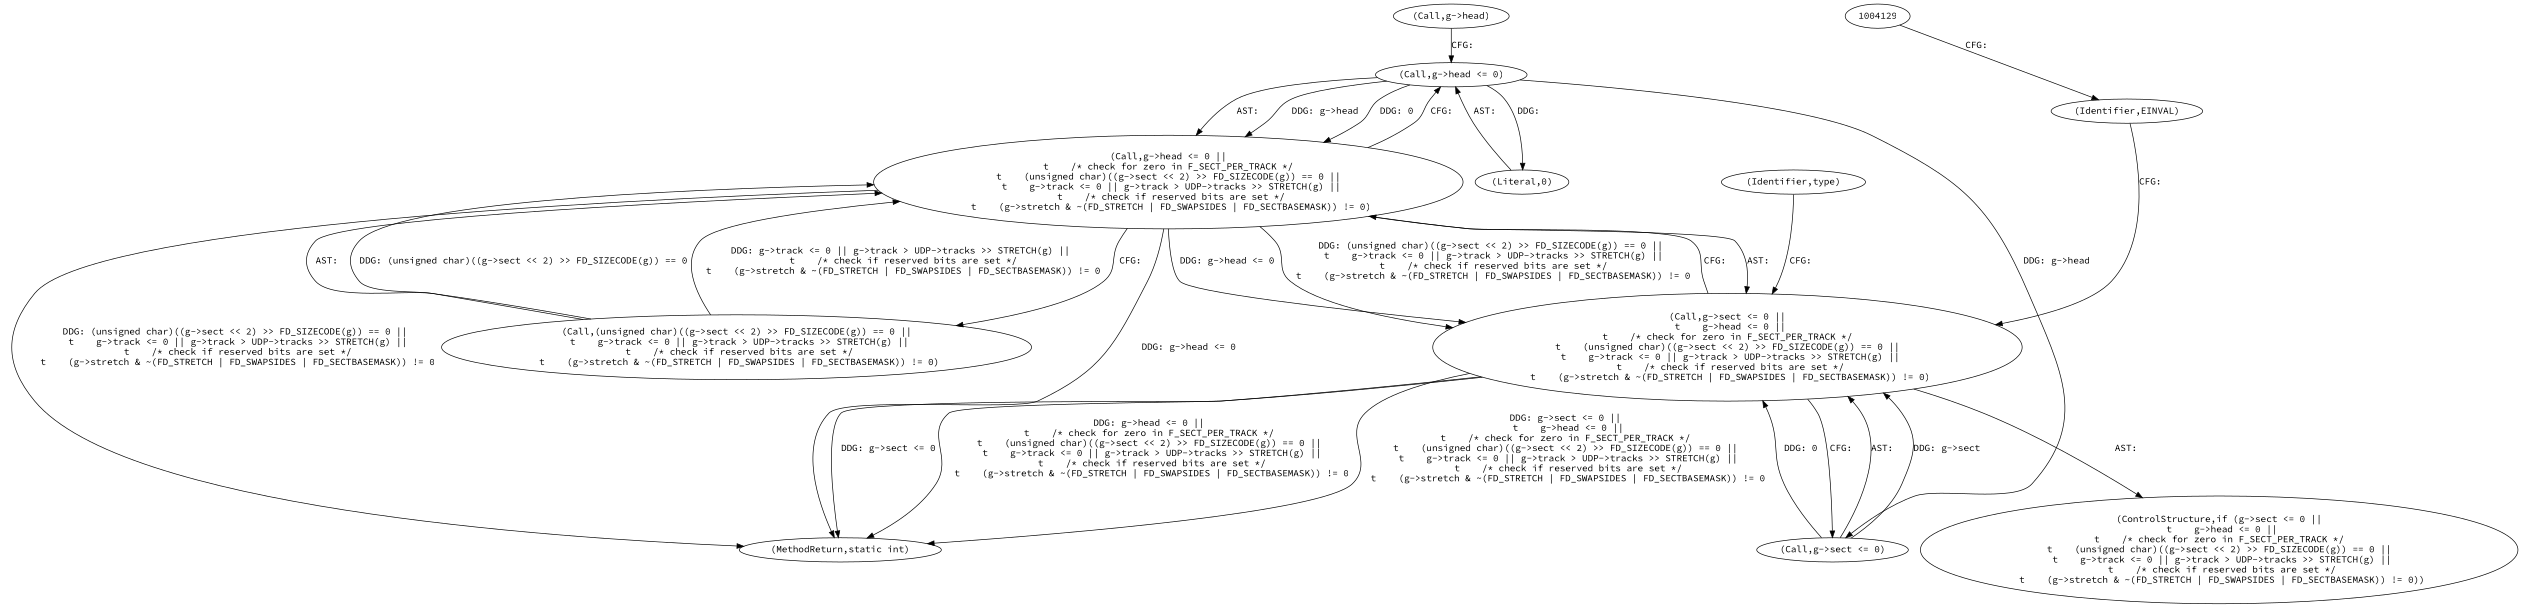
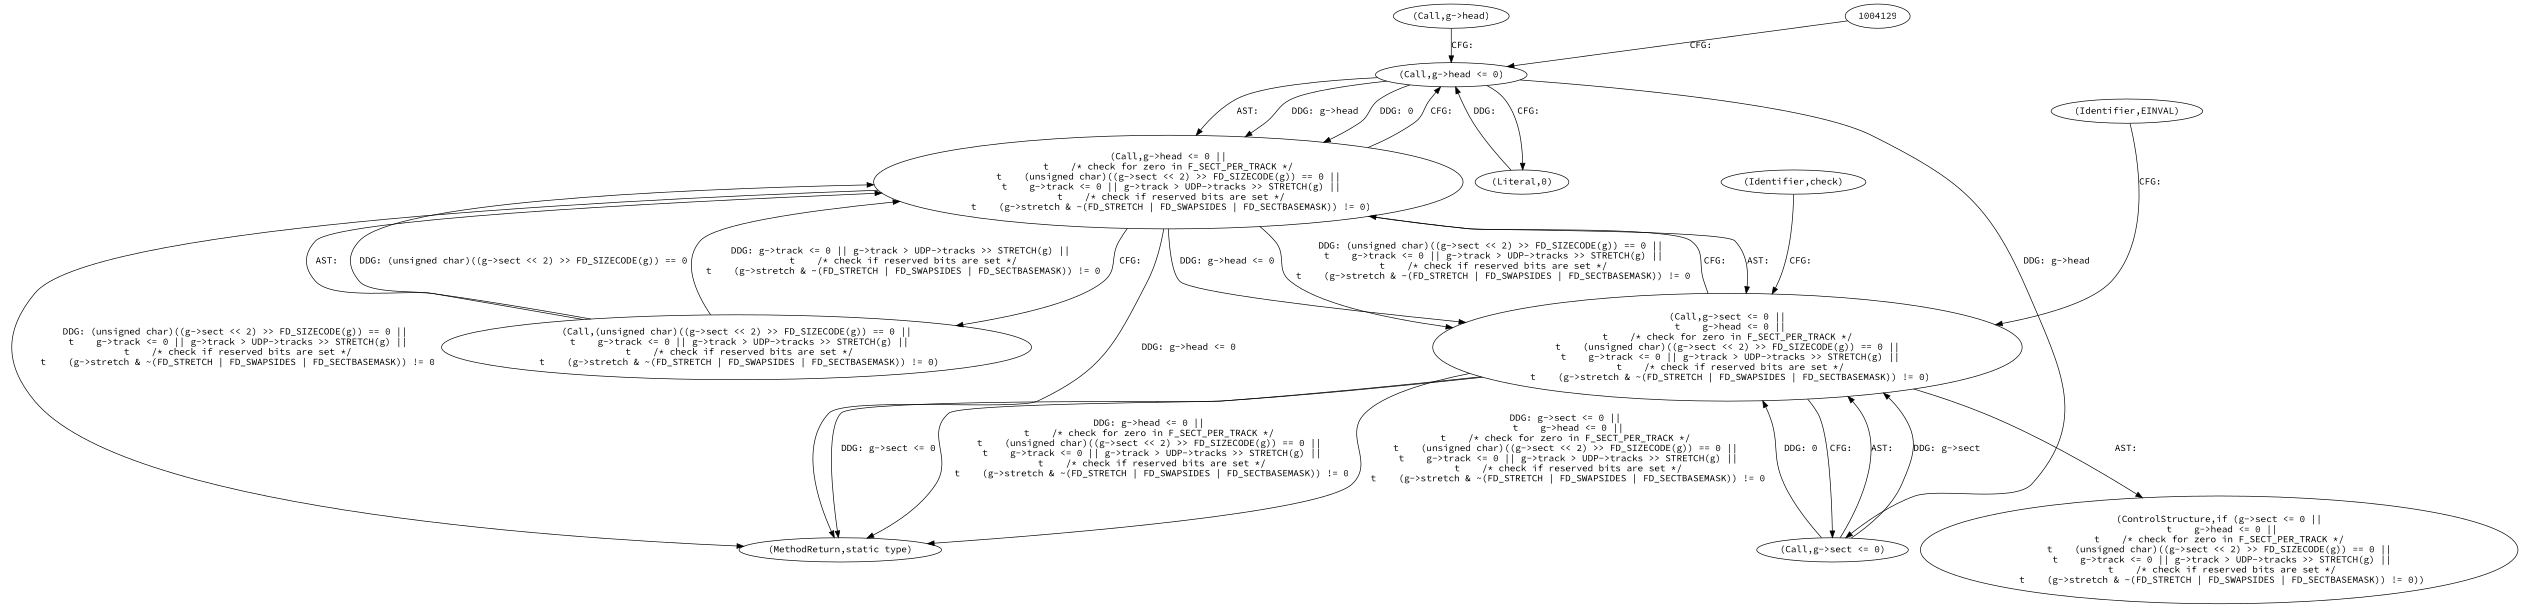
(1996, 61) -> (1681, 43)
(1488, 111) -> (1488, 111)
(1531, 111) -> (1531, 111)
(1793, 182) -> (1793, 182)
(840, 550) -> (840, 550)
